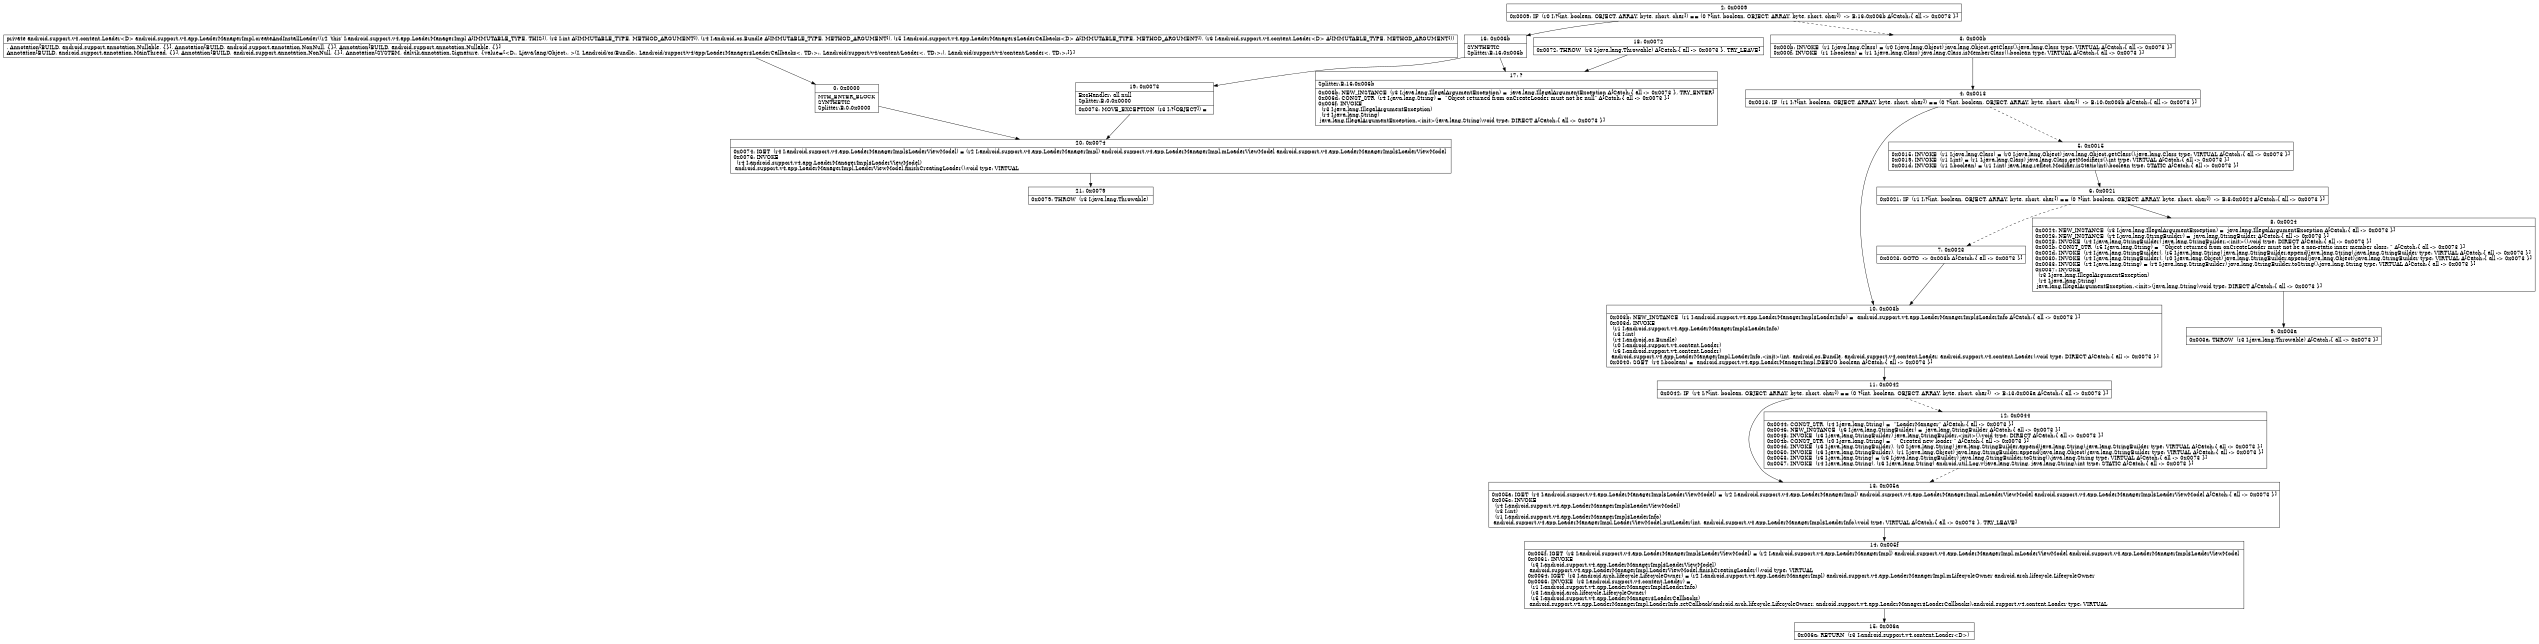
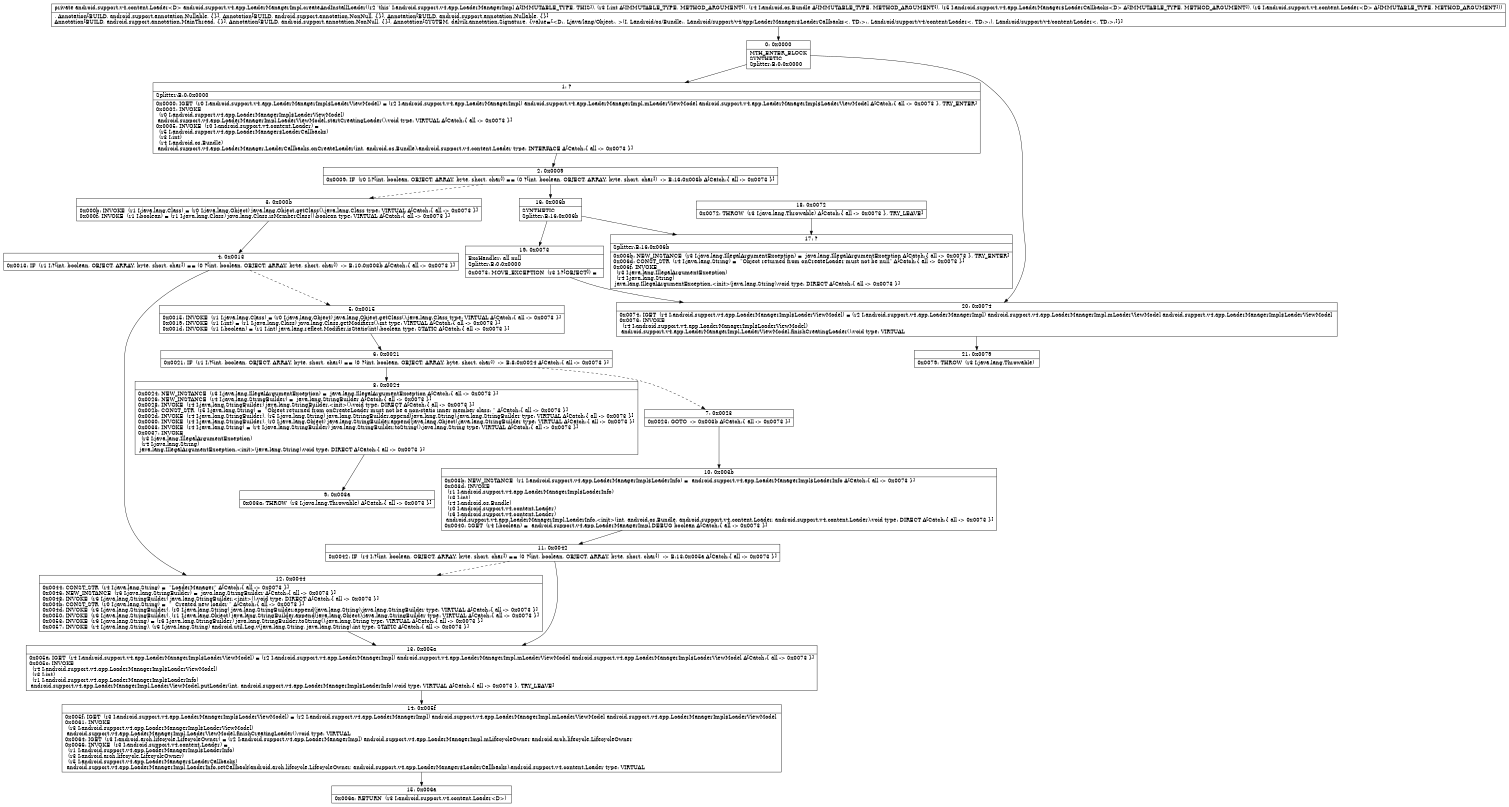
none -> (567, 118)
(1864, 187) -> (125, 414)
(1946, 474) -> (360, 638)
